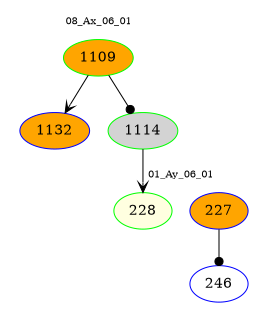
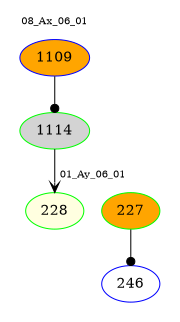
(98, 58) -> (55, 58)
(55, 131) -> none
(219, 211) -> (131, 211)
